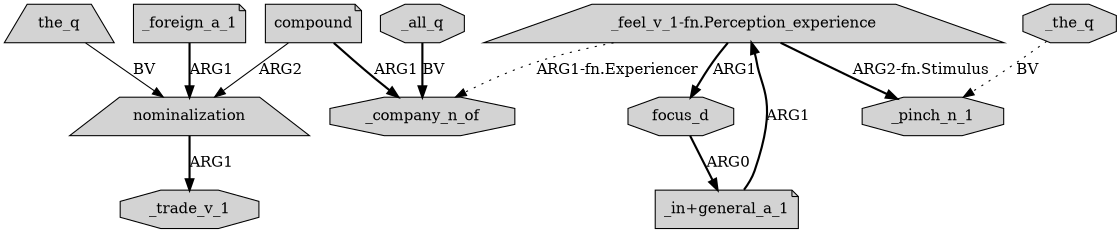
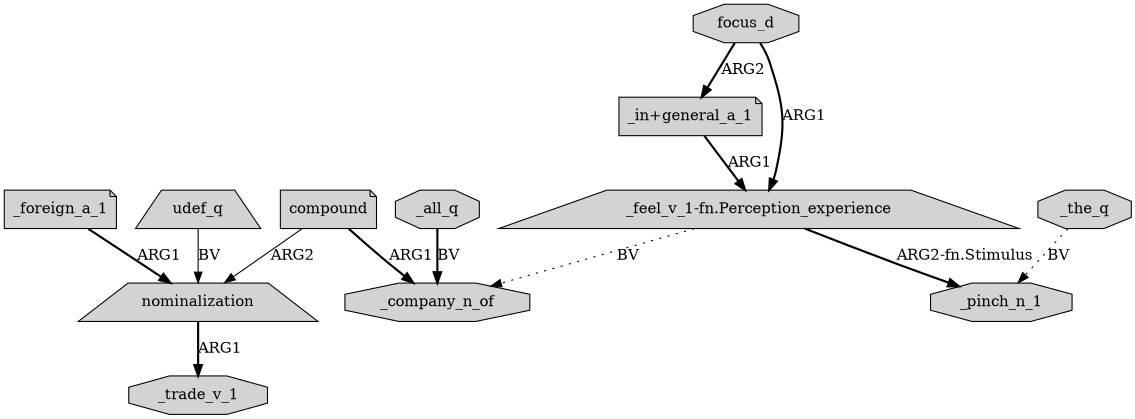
(59, 23) -> (198, 209)
(711, 65) -> (782, 110)
(617, 70) -> (628, 256)
(728, 163) -> (743, 70)
